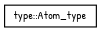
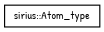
(50, 16) -> (52, 16)
